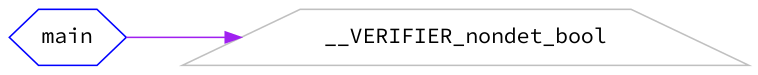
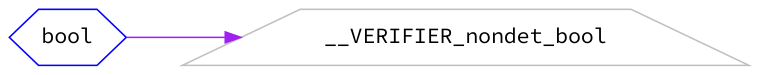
(68, 37) -> (68, 37)
